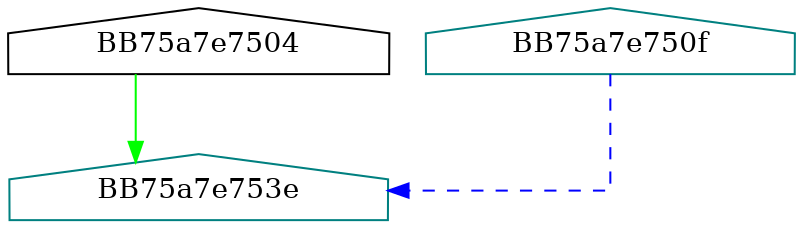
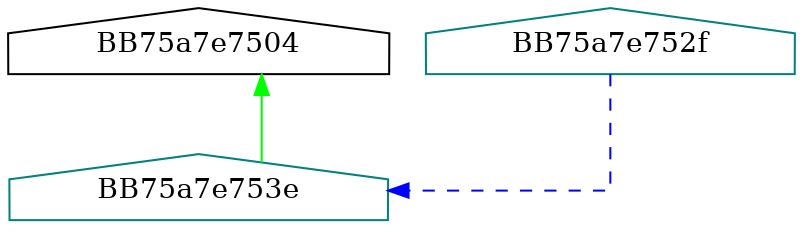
(610, 45) -> (610, 45)
(136, 108) -> (262, 129)
